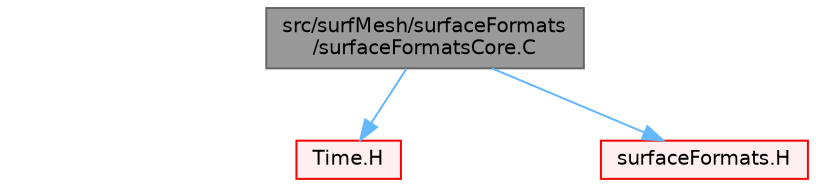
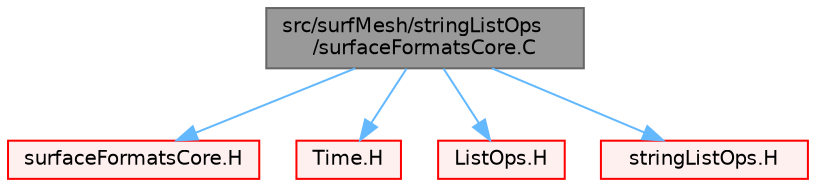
(425, 38) -> (425, 38)
none -> (134, 160)
none -> (501, 160)
(704, 160) -> (704, 160)
